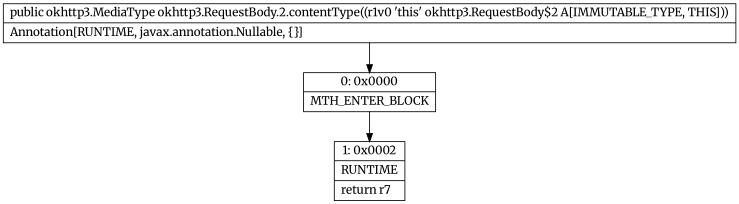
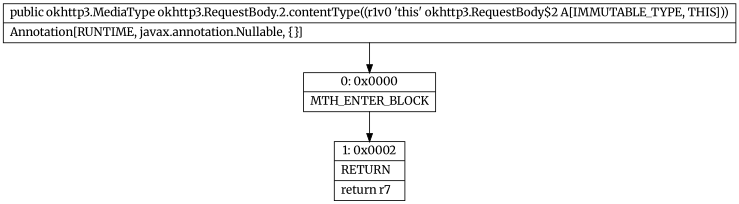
(370, 170) -> (366, 170)
